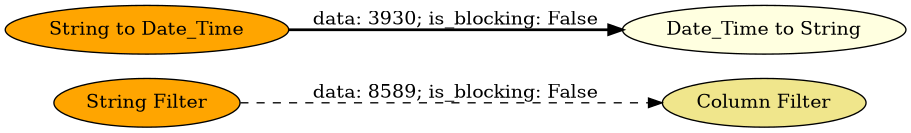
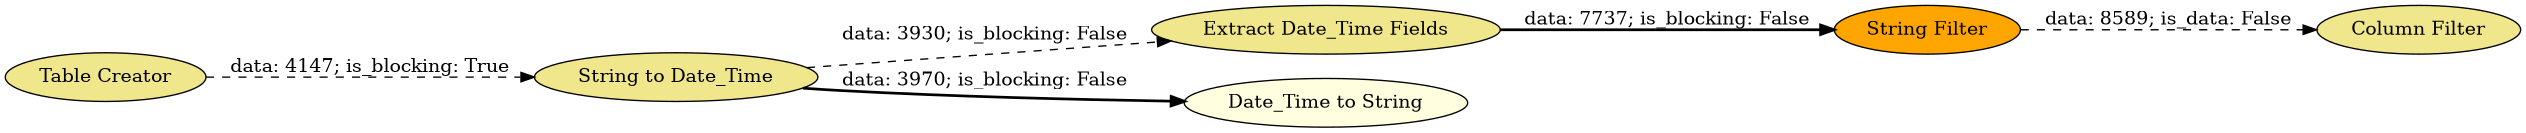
(456, 20) -> (985, 80)
(147, 30) -> (676, 77)
none -> (1326, 30)
none -> (106, 77)
(456, 93) -> (2169, 20)
